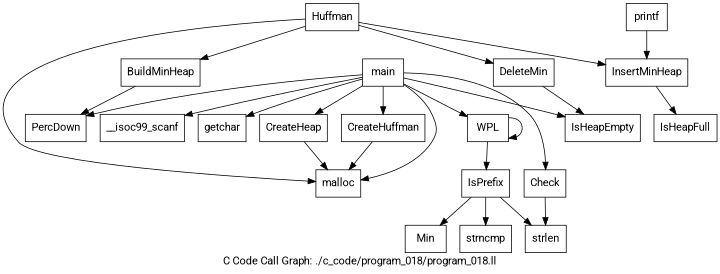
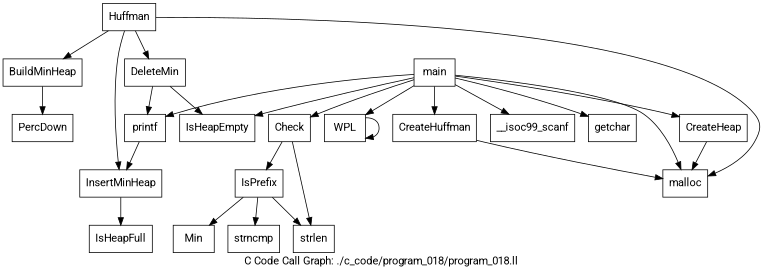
(227, 89) -> (293, 88)
none -> (151, 97)
(487, 152) -> (276, 152)
